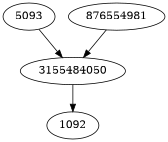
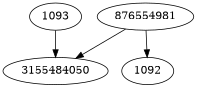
(29, 17) -> (56, 17)
(73, 95) -> (146, 40)
